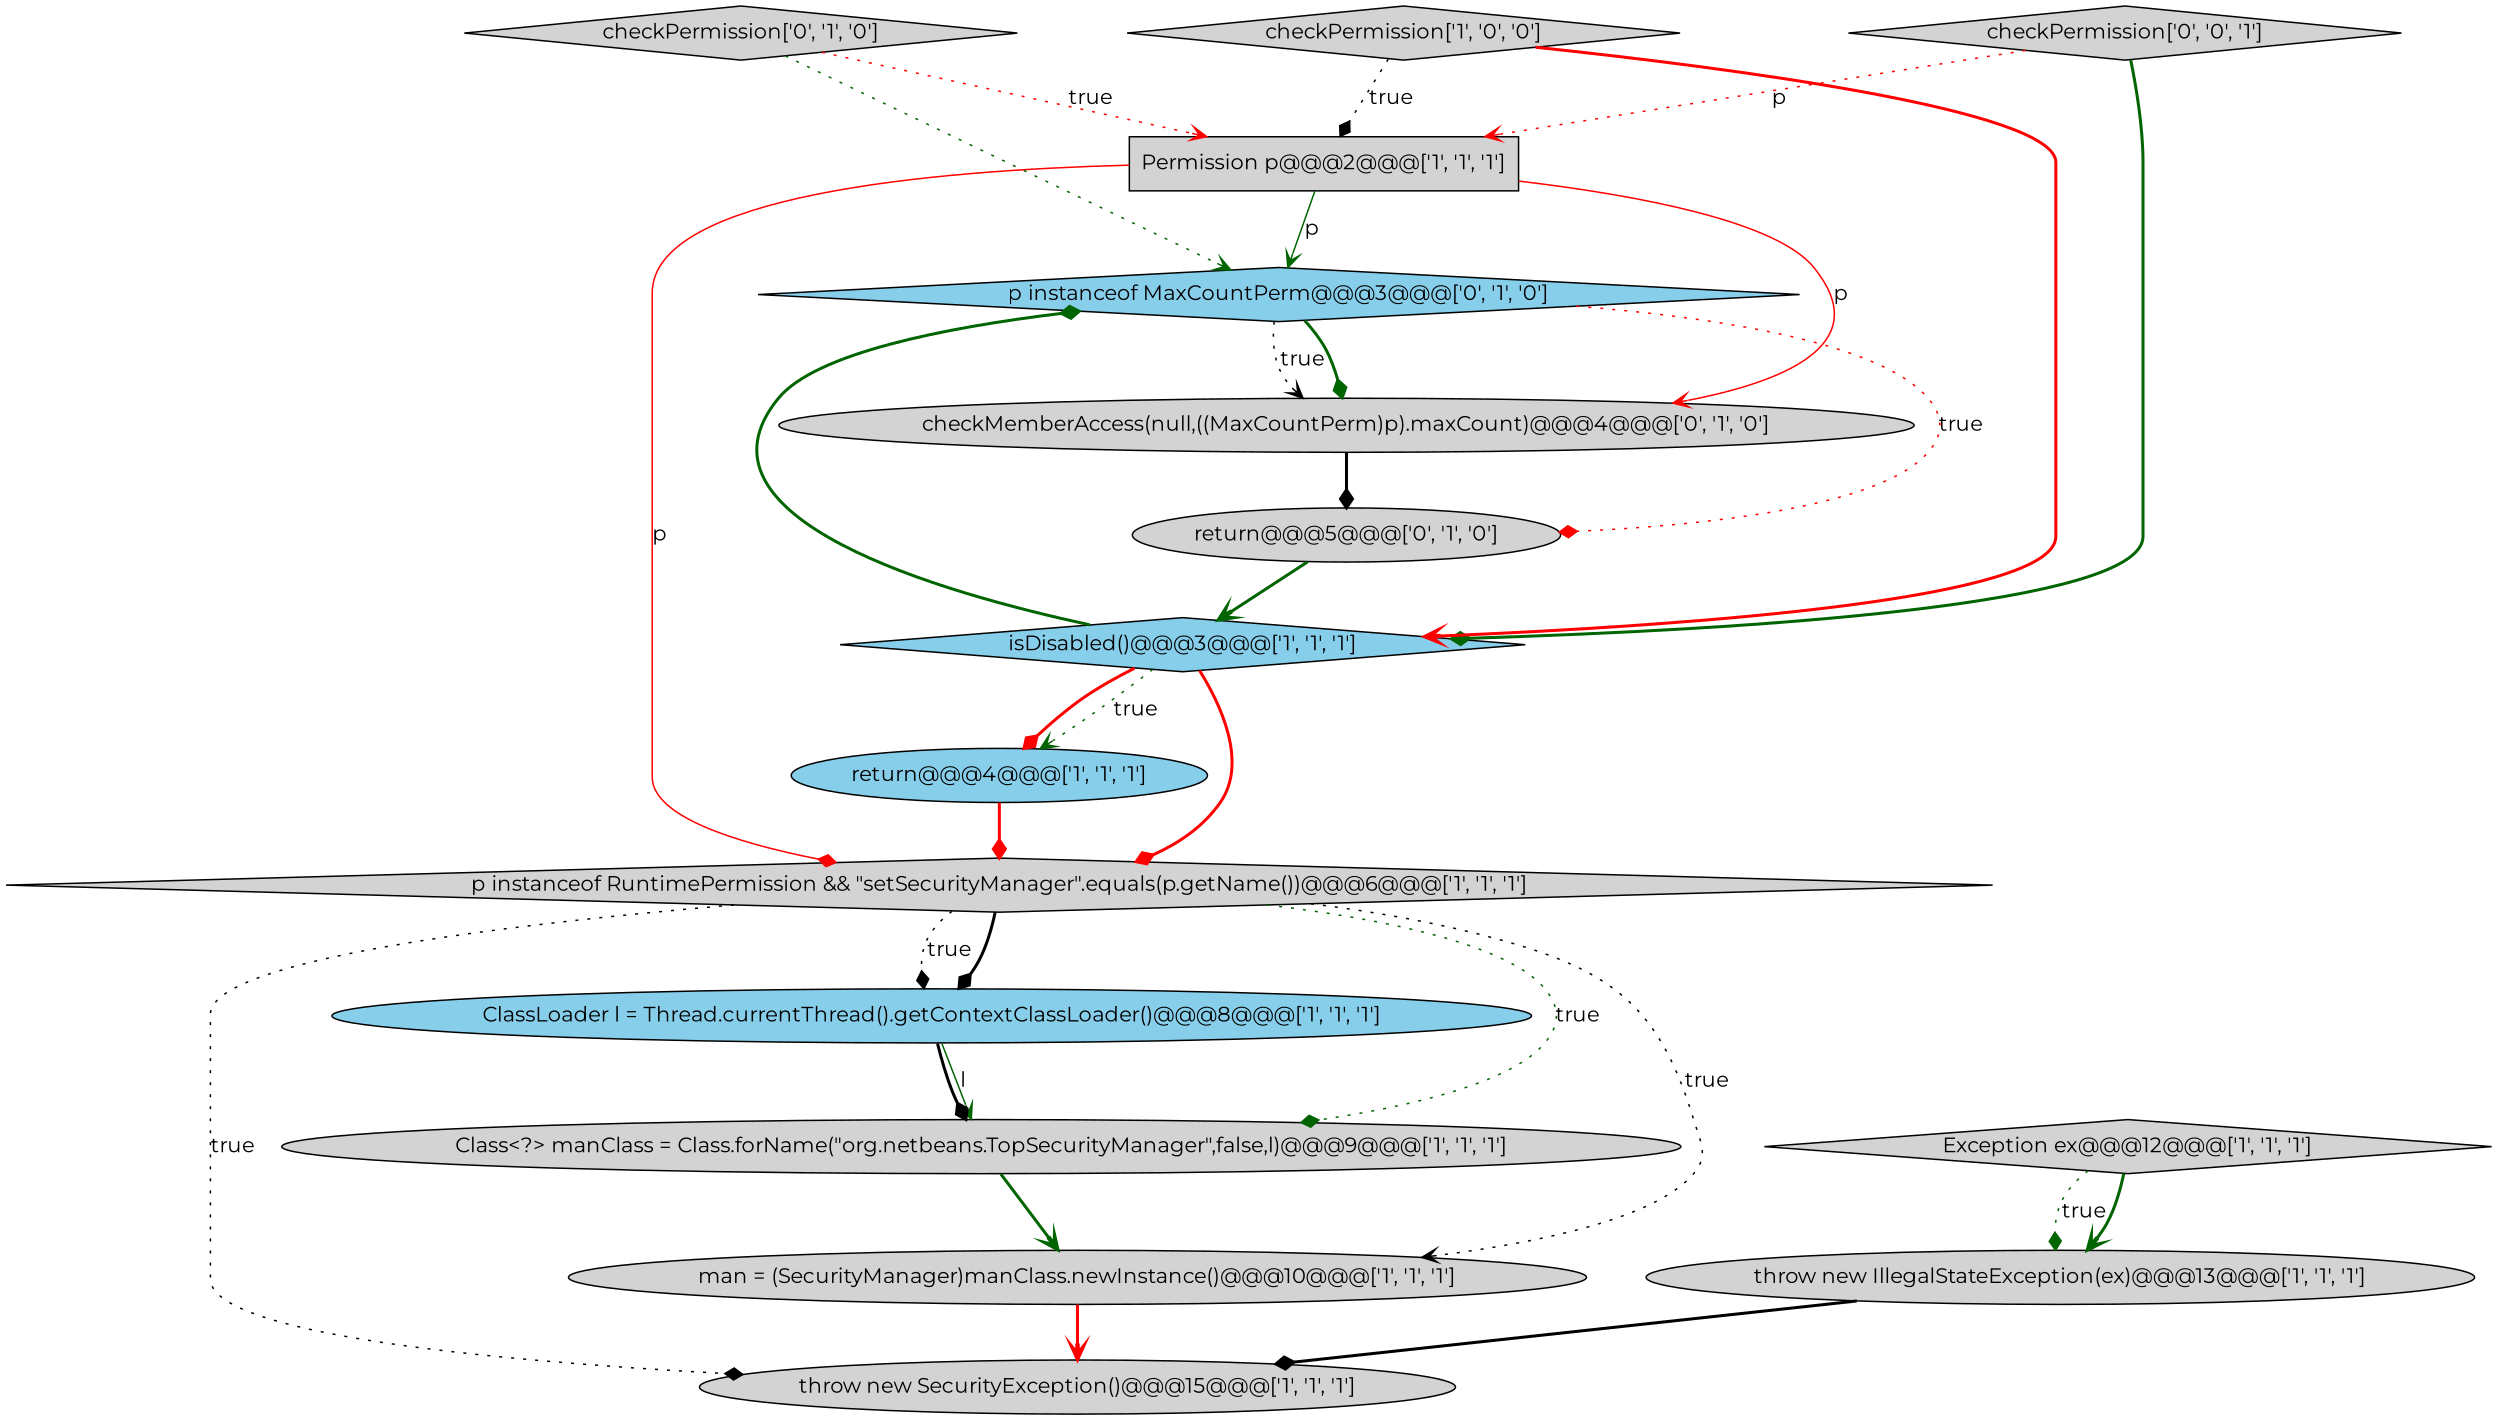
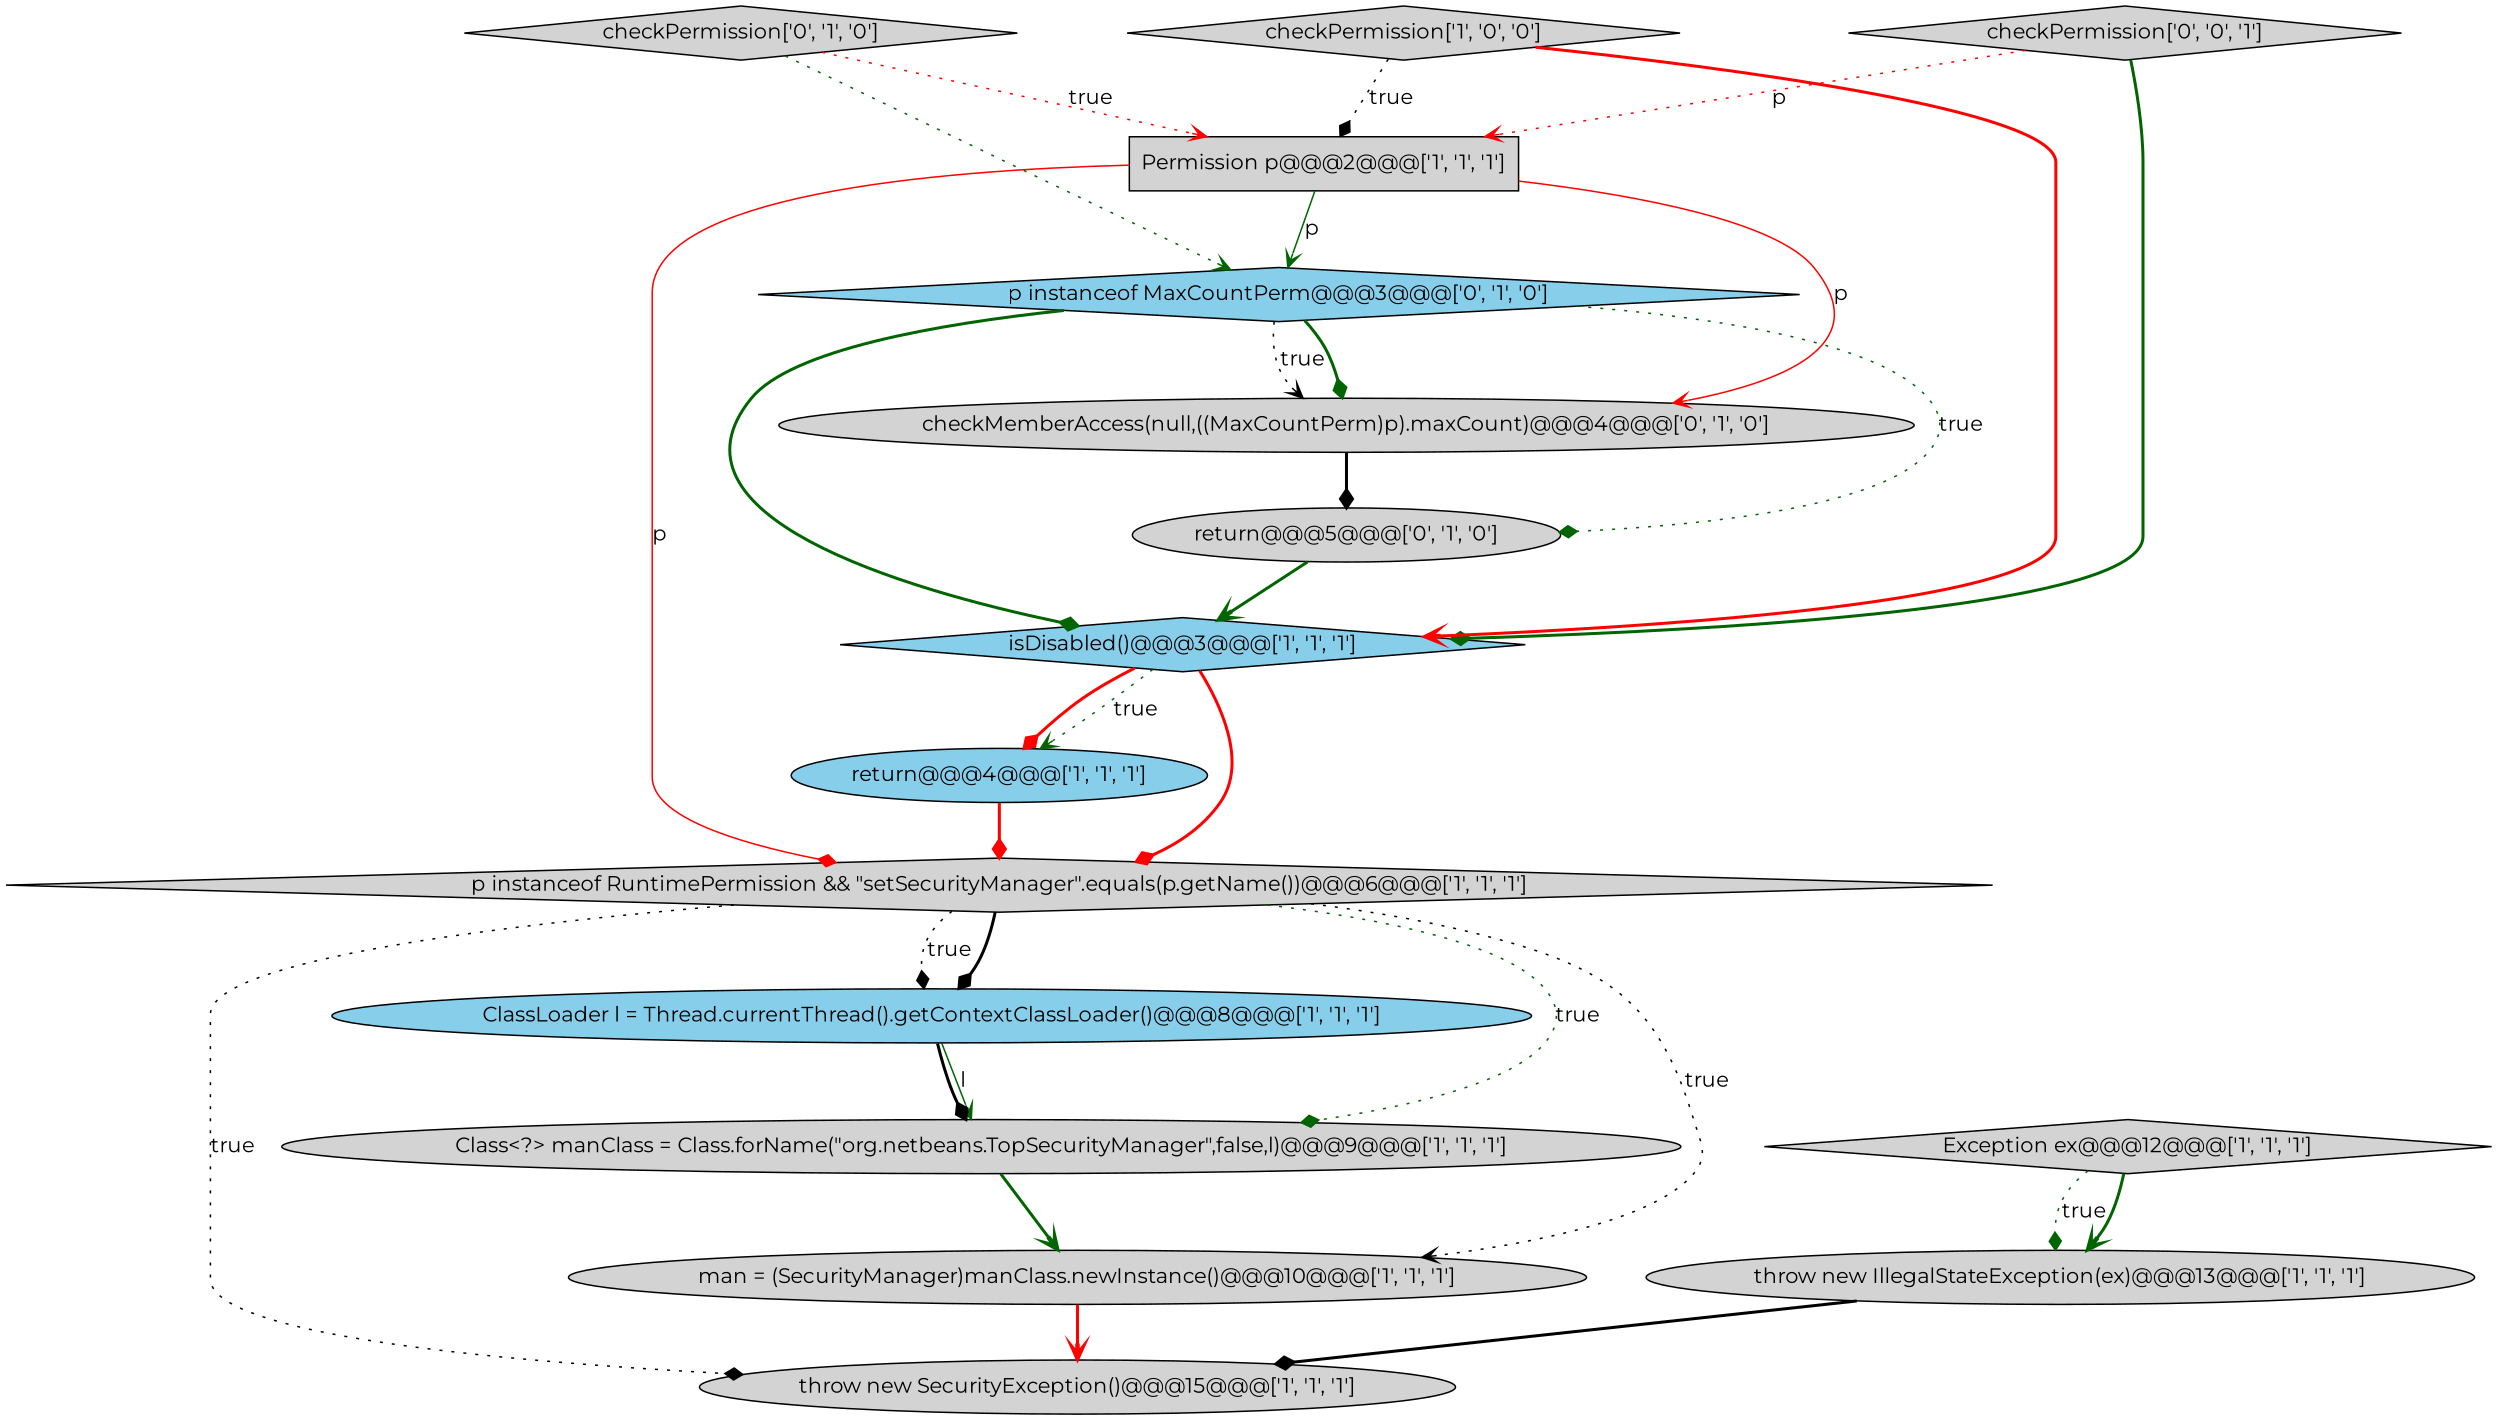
(1940, 423) -> (1940, 423)
(762, 468) -> (732, 452)
